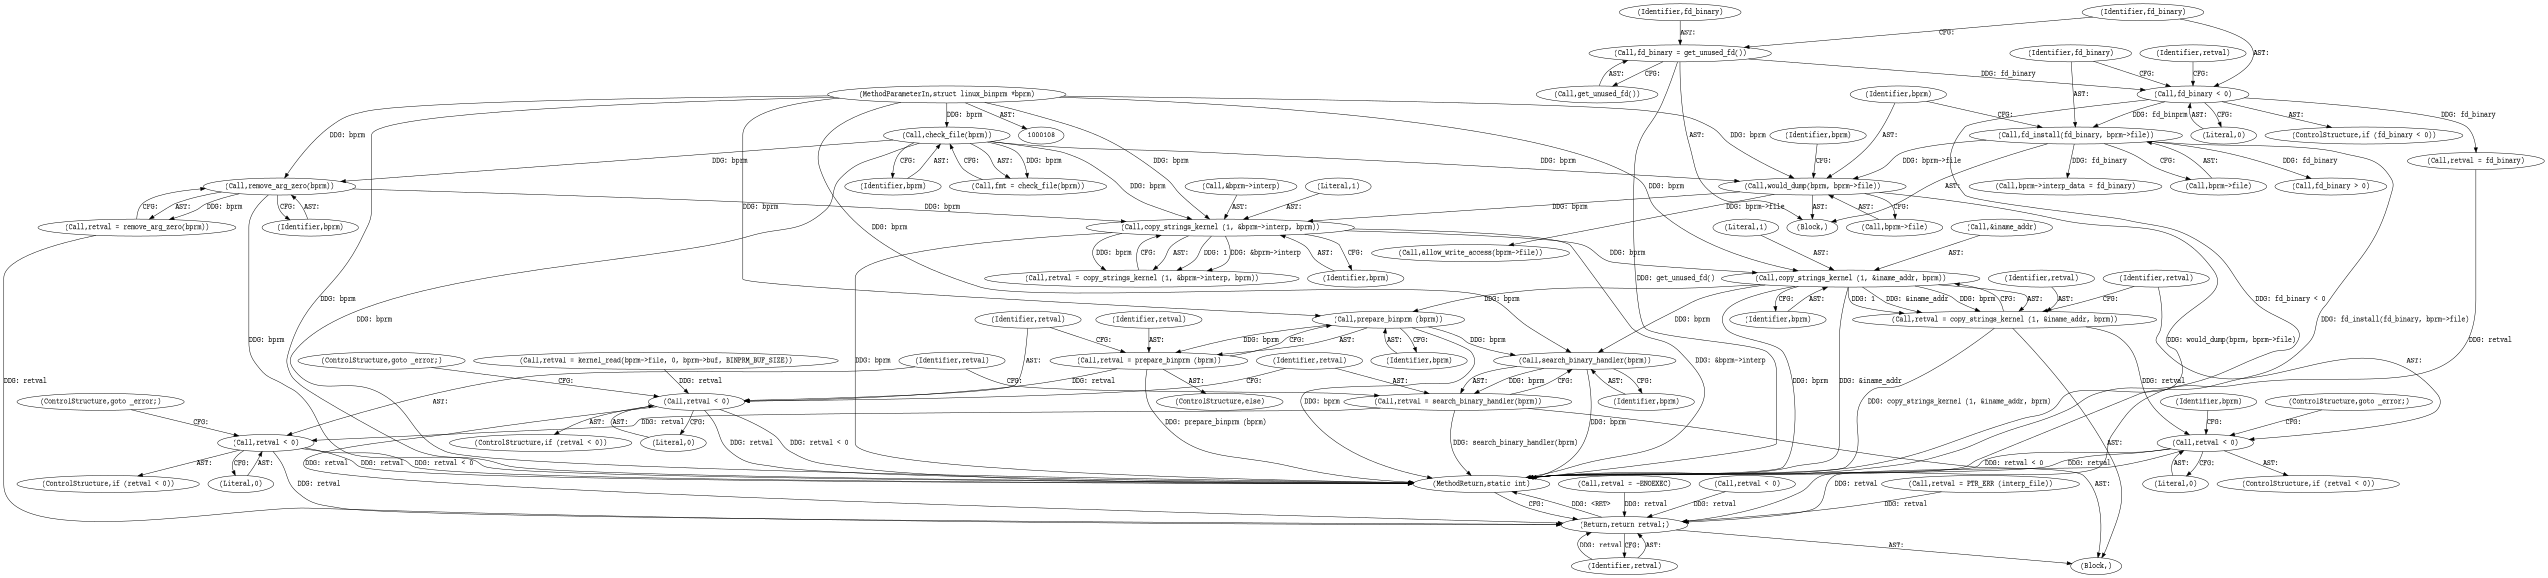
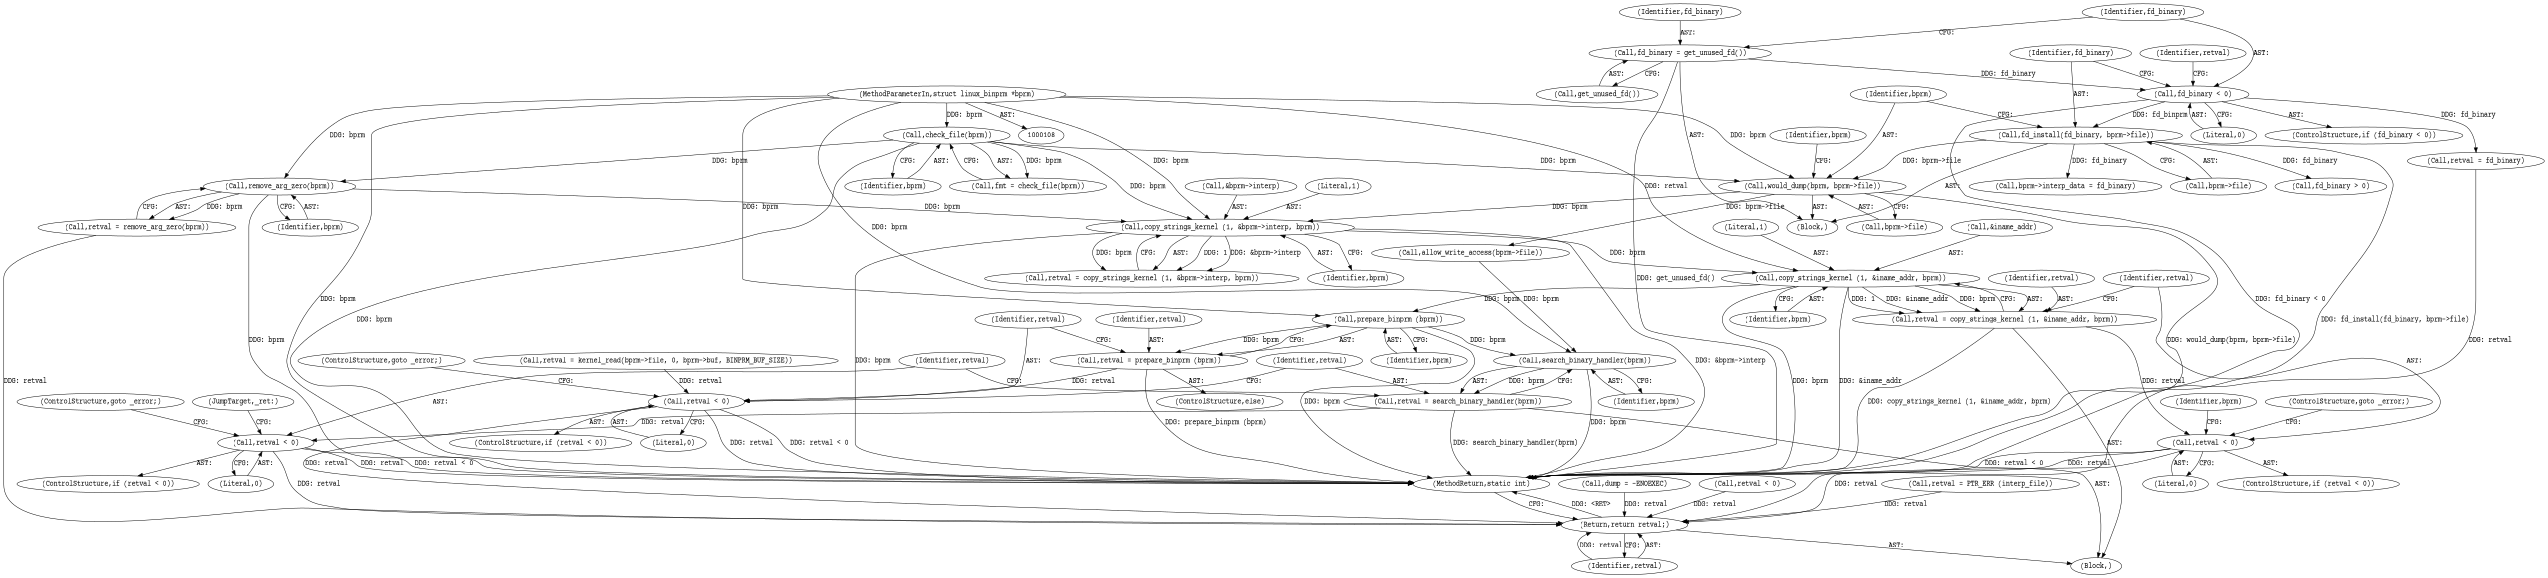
(1666, 187) -> (1666, 187)
(1680, 308) -> (1526, 305)
none -> (243, 402)
(1624, 484) -> (1624, 484)
